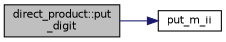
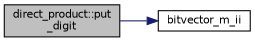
(190, 21) -> (204, 21)
